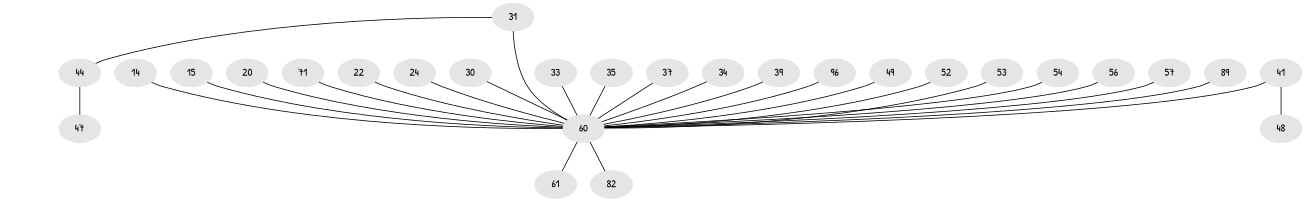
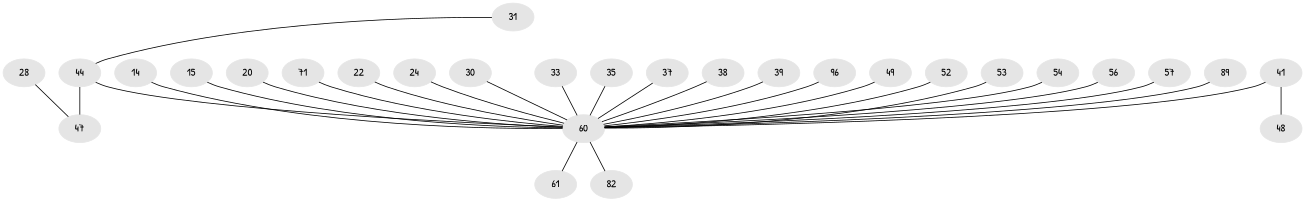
none -> (24, 73)
(723, 73) -> (723, 73)
(526, 84) -> (211, 103)
